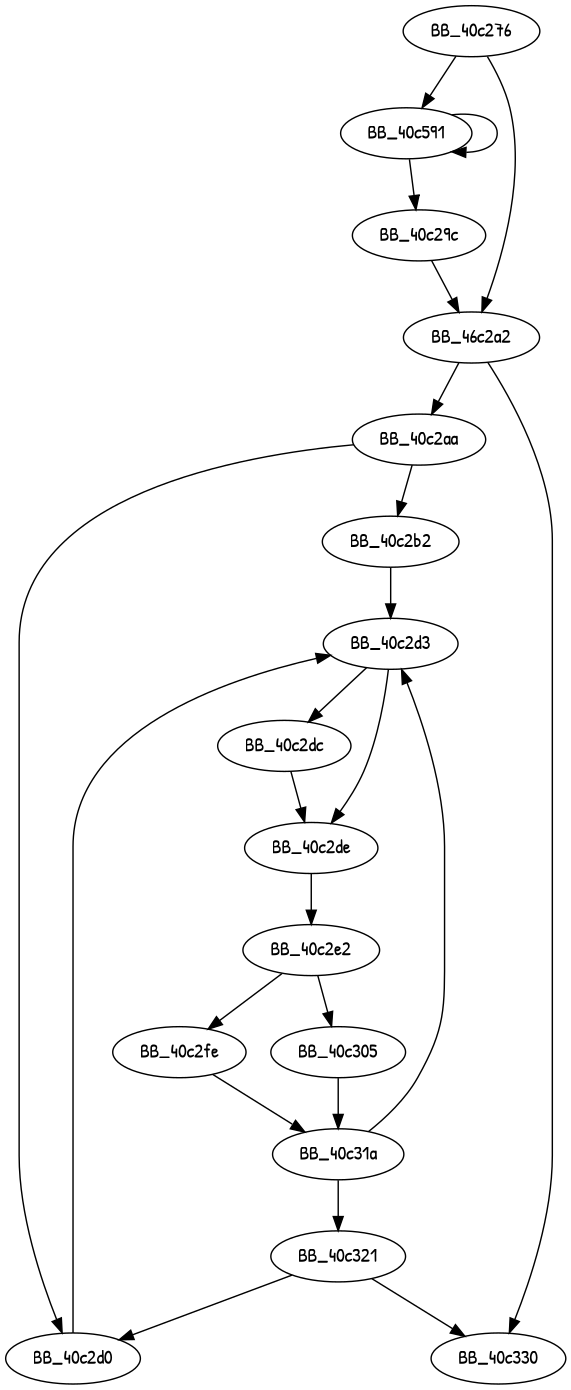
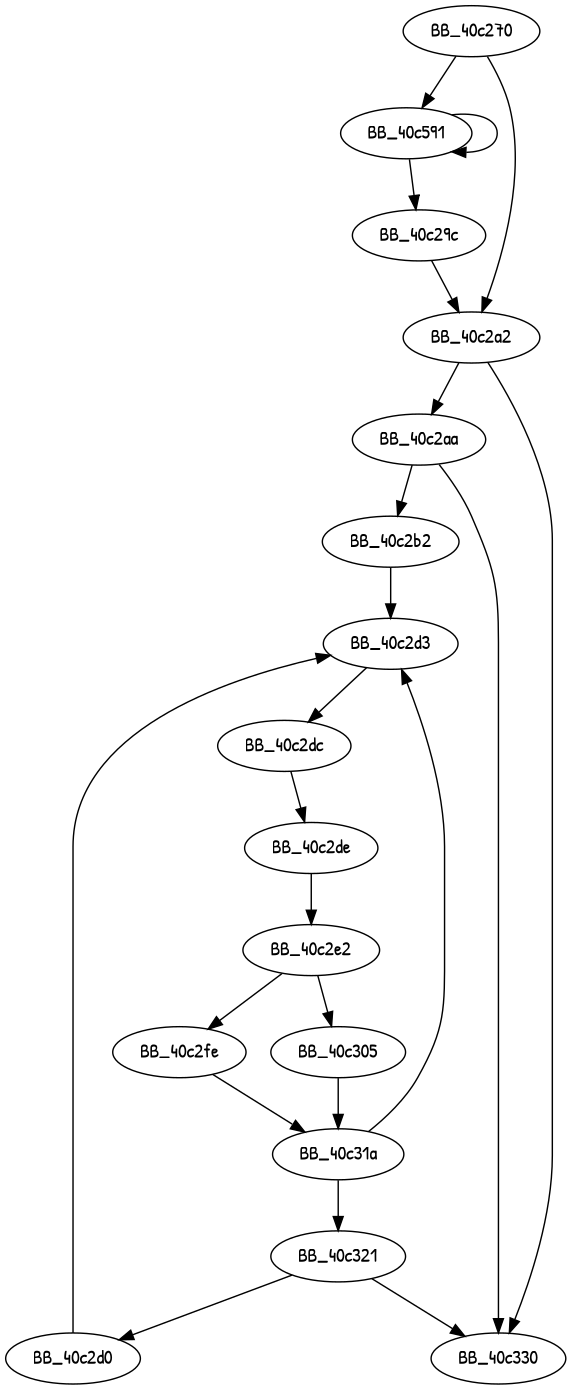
(472, 31) -> (472, 31)
(472, 337) -> (472, 337)
(374, 744) -> none
(19, 772) -> (498, 885)
